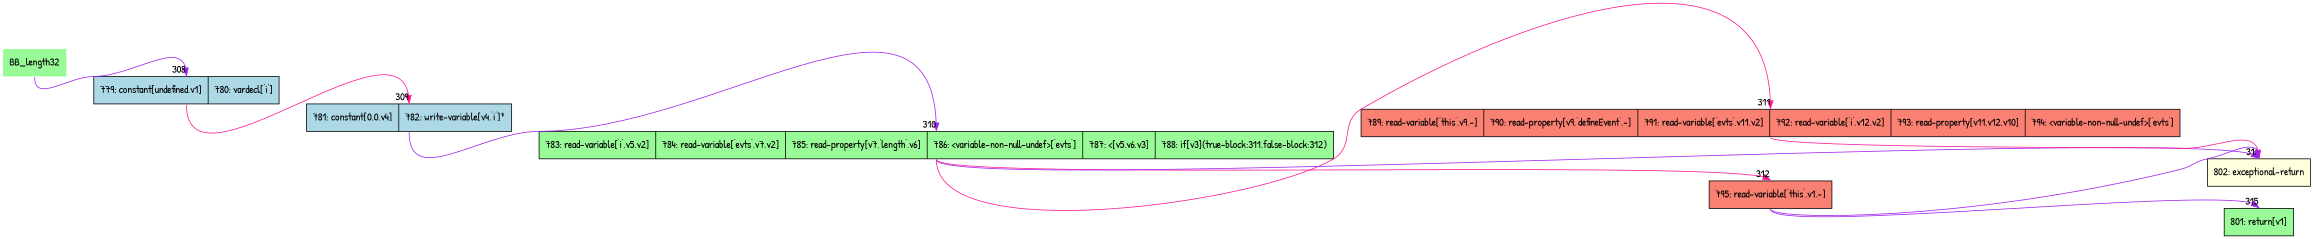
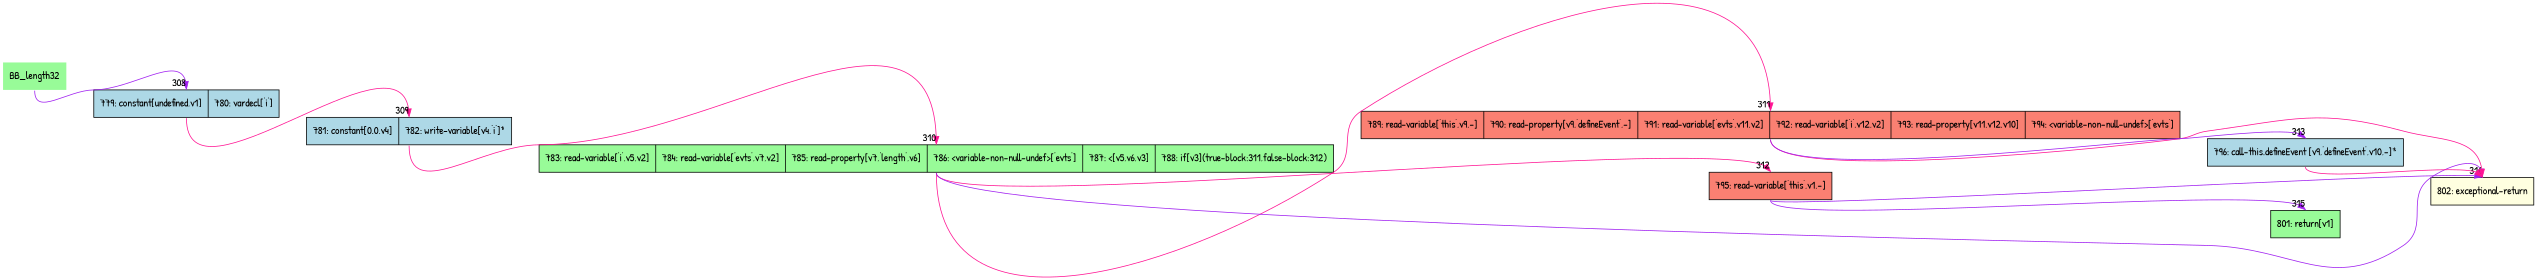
(686, 103) -> (686, 116)
none -> (2305, 152)
